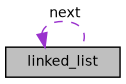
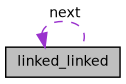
(63, 62) -> (63, 62)
